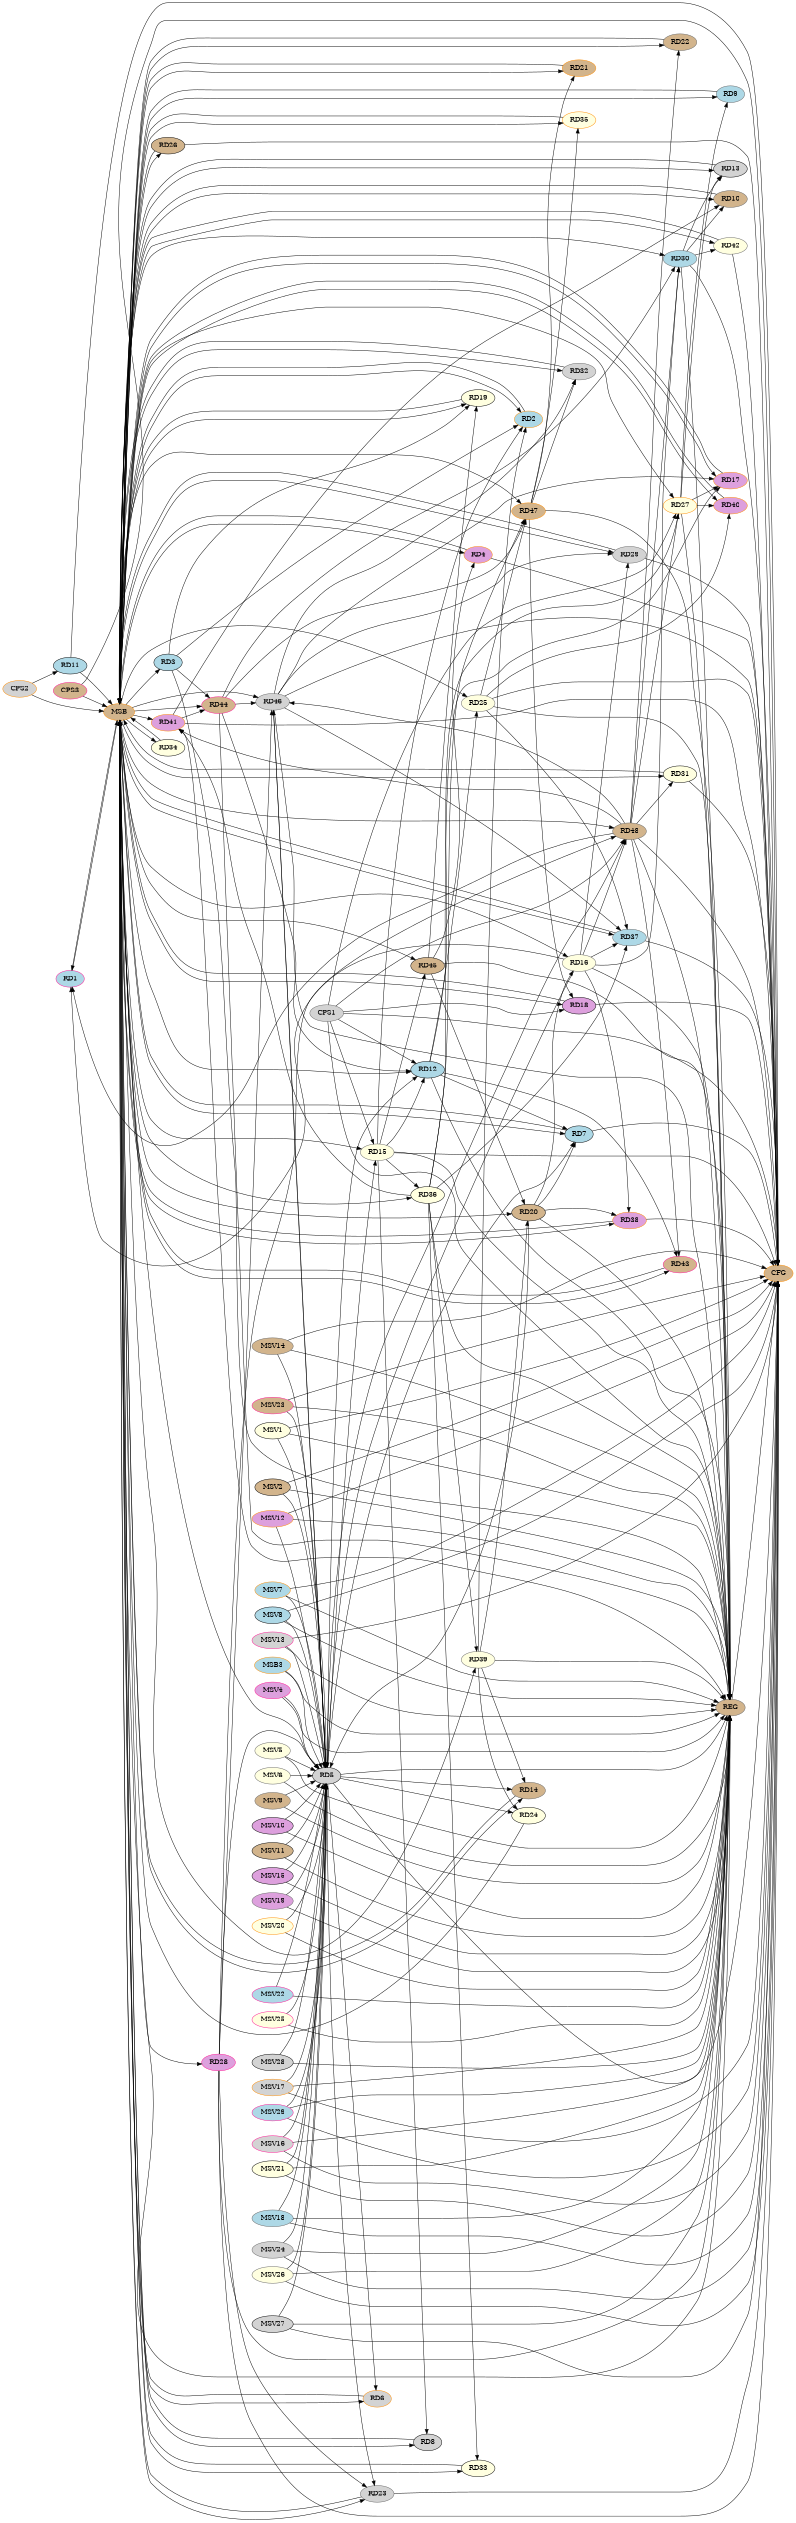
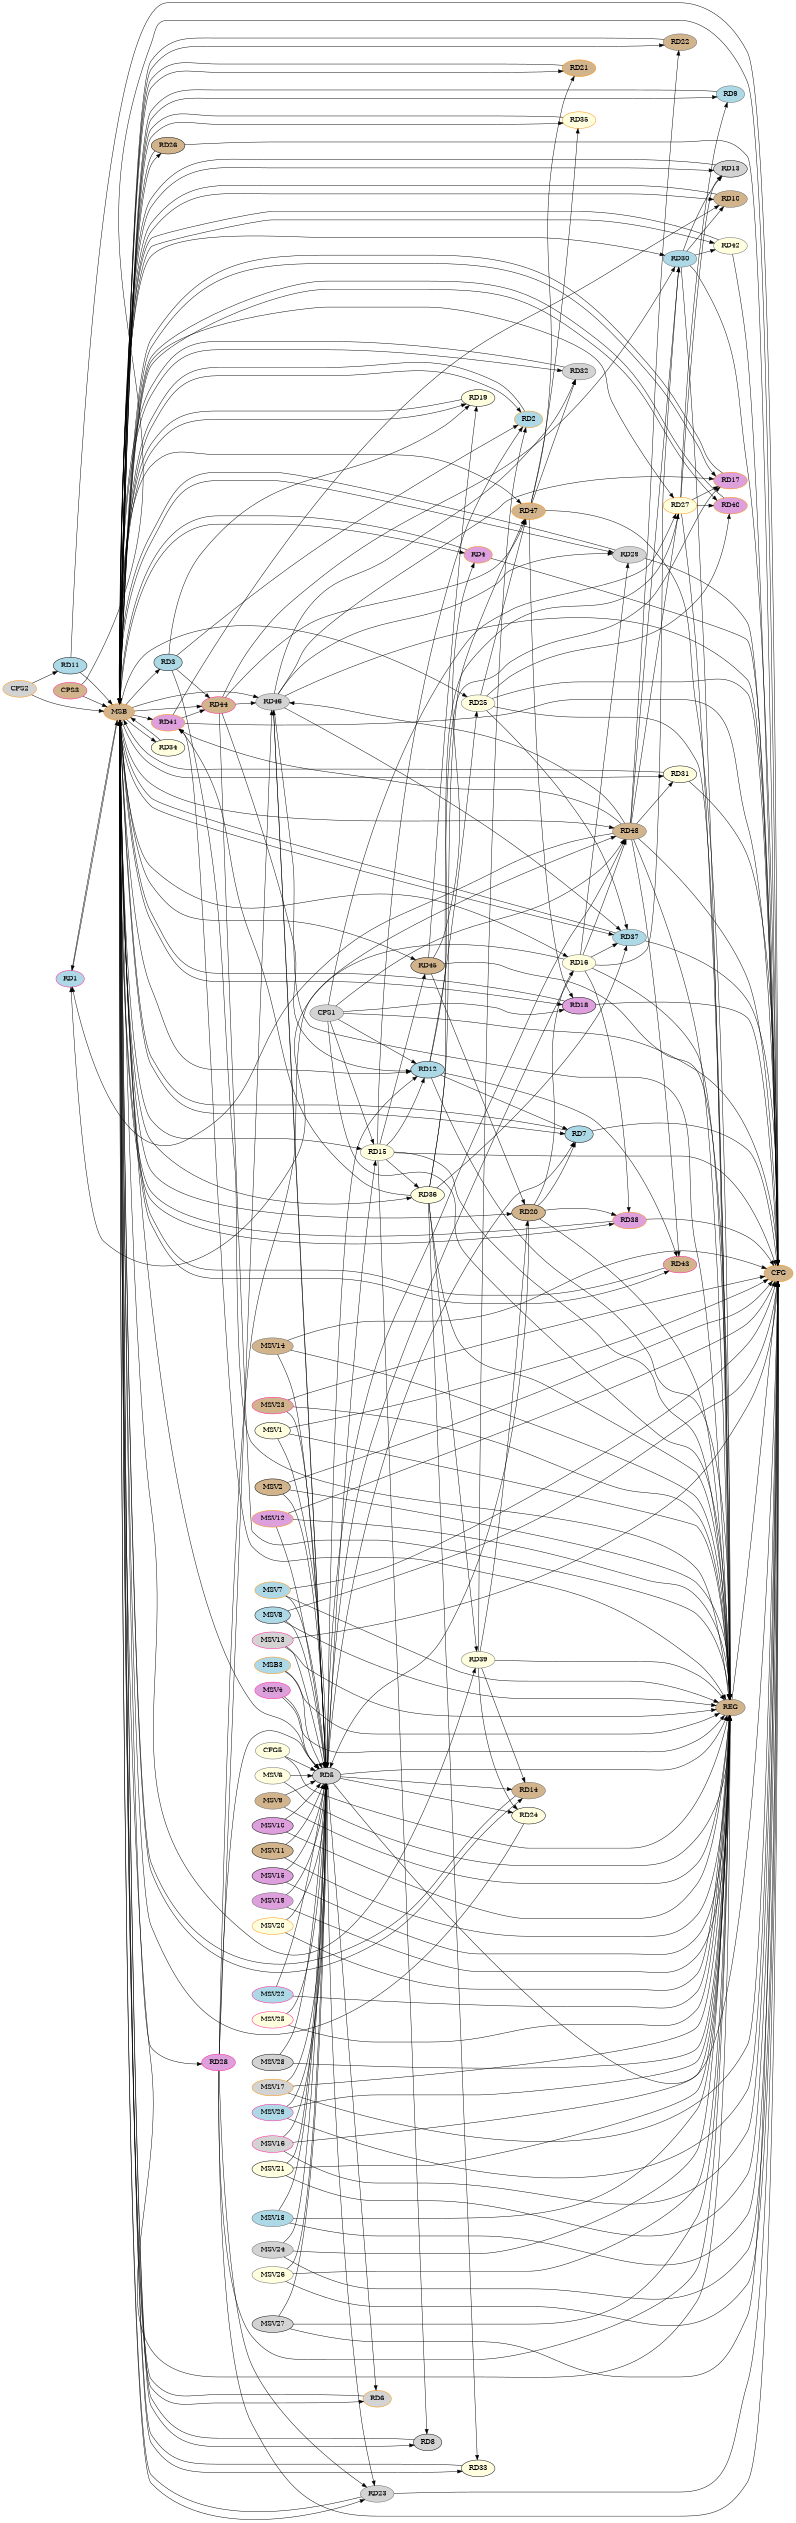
(273, 1751) -> (273, 1751)
